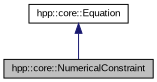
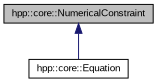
(79, 46) -> (79, 46)
